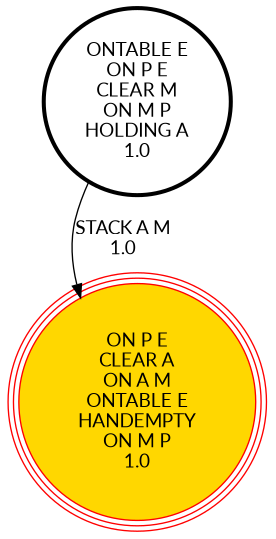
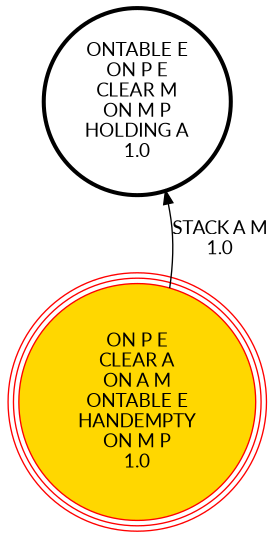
(73, 232) -> (173, 246)
